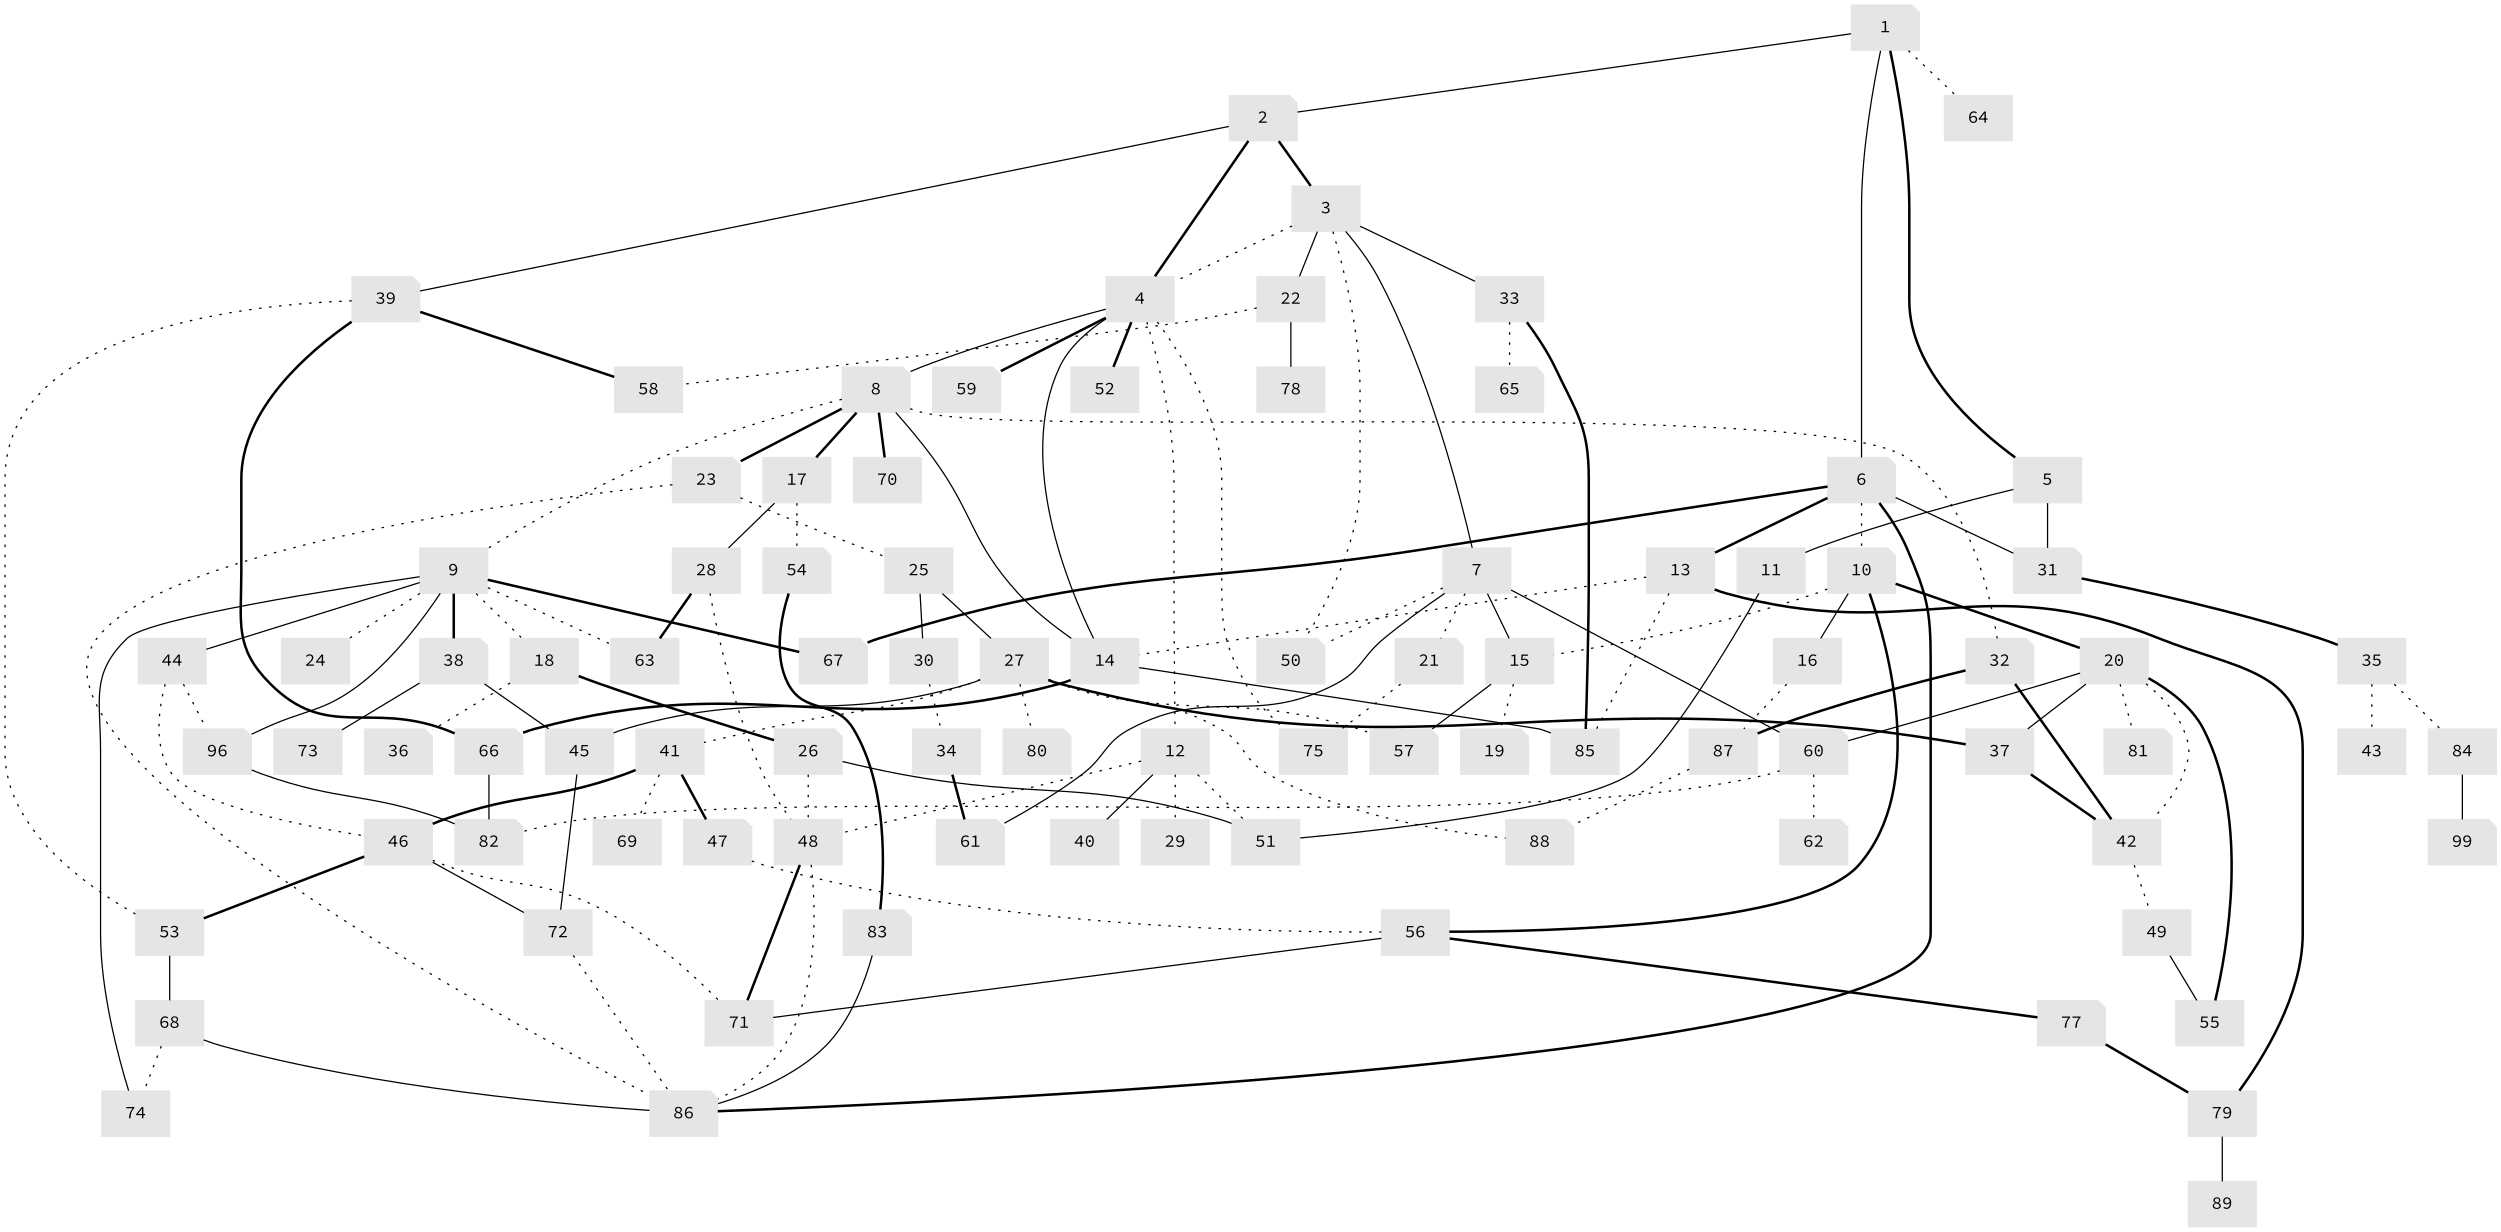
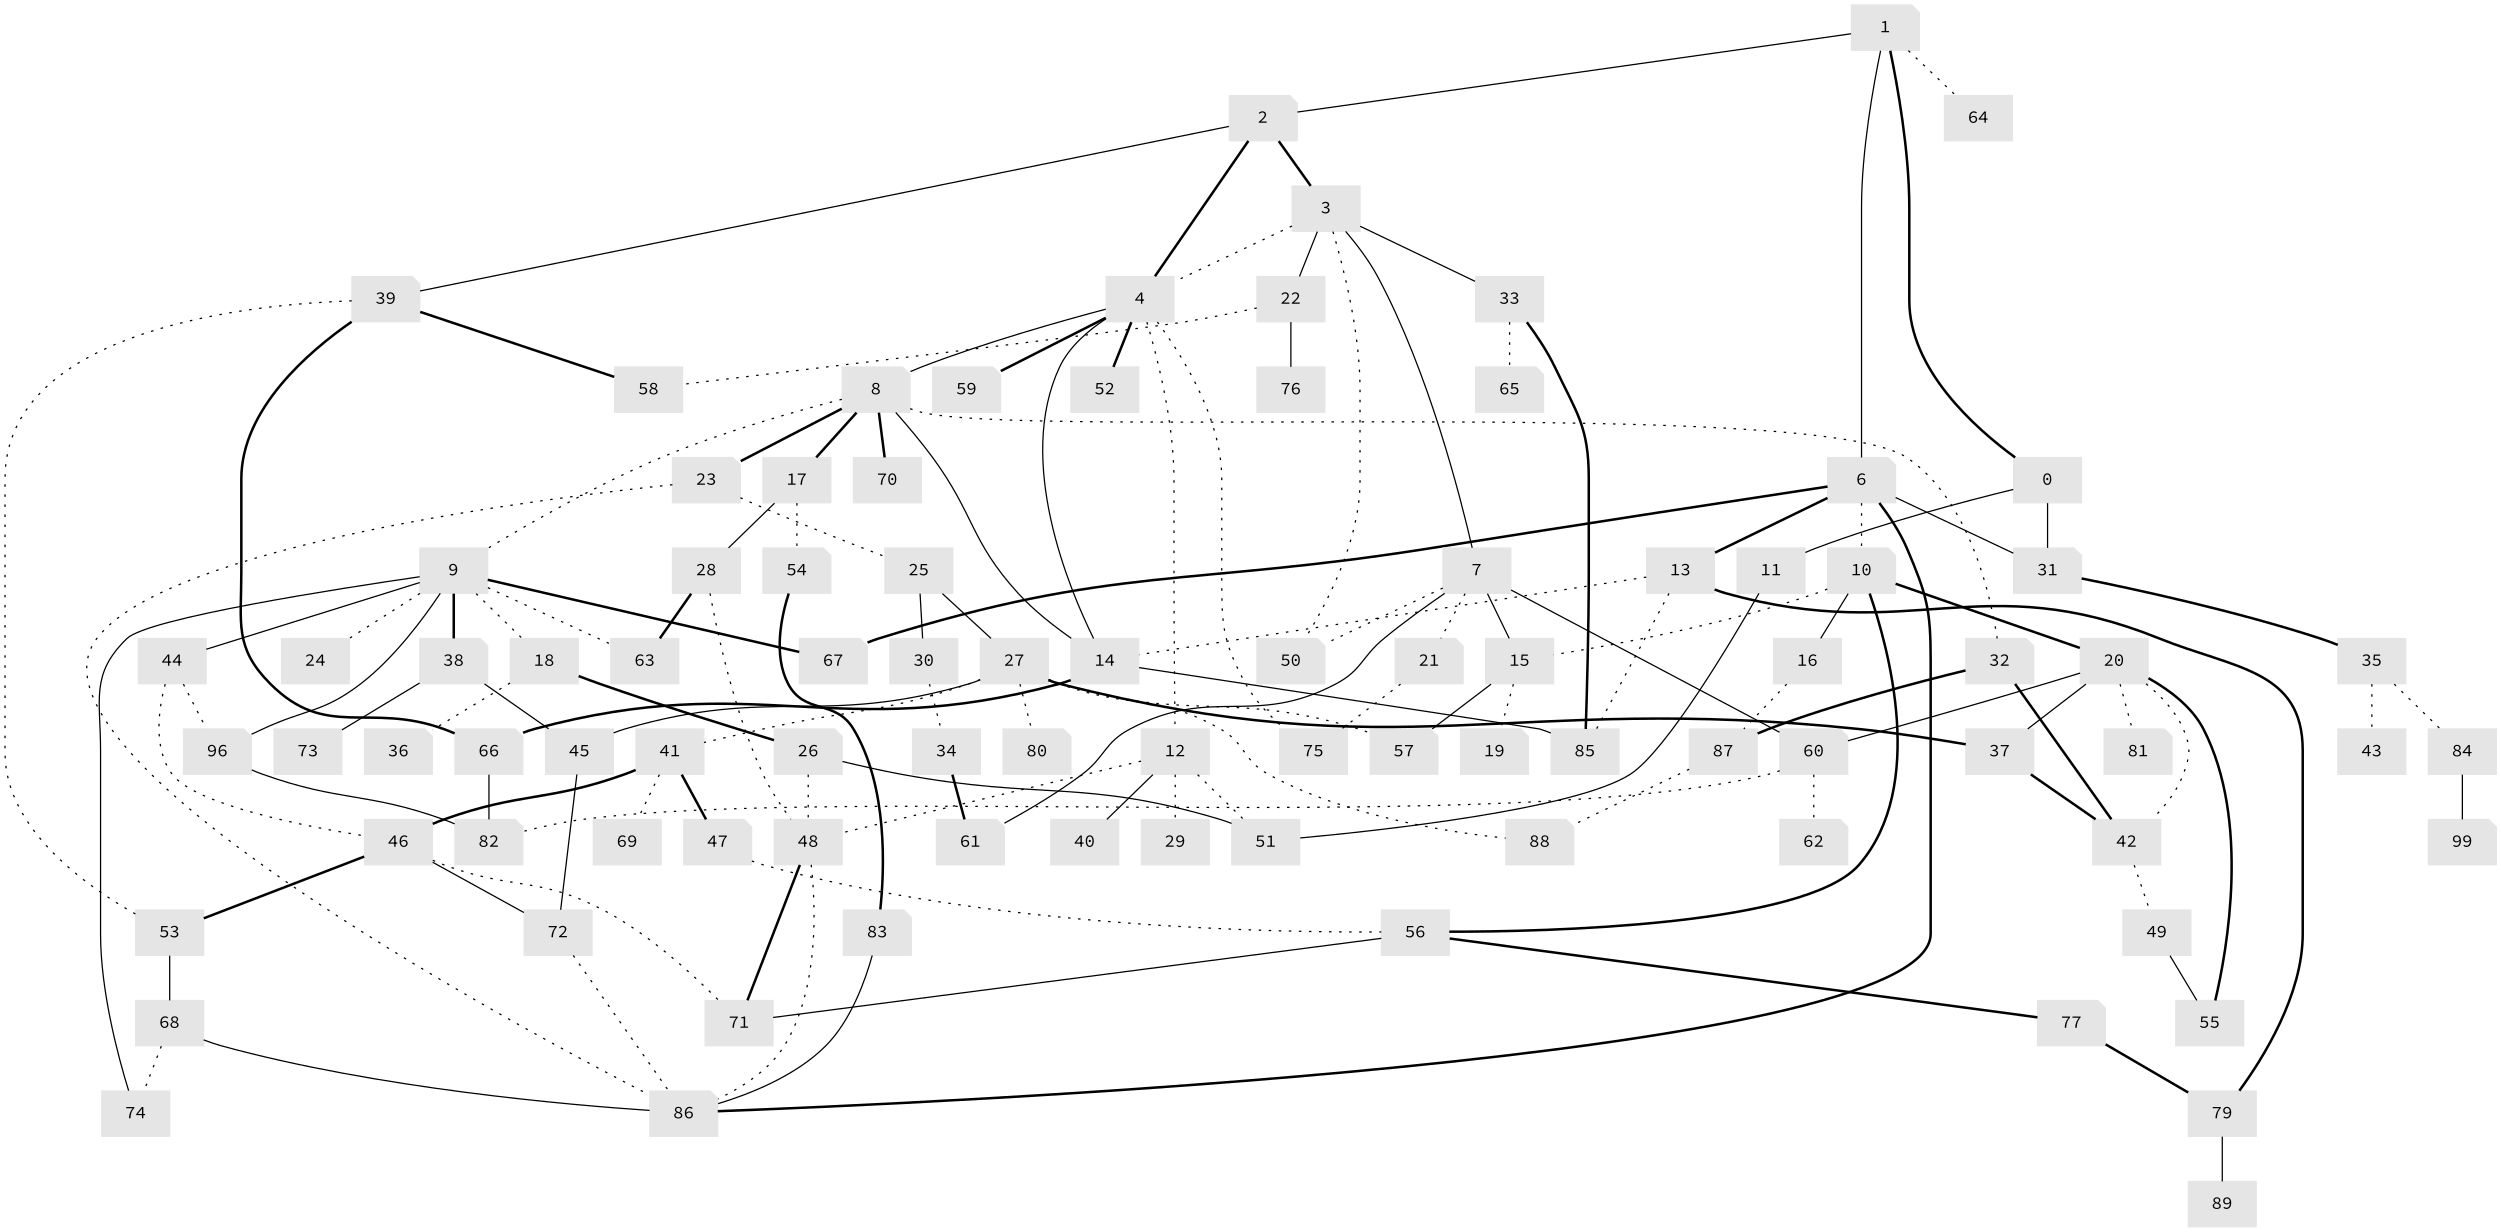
(1291, 390) -> (1291, 390)
(2048, 480) -> (2048, 480)
